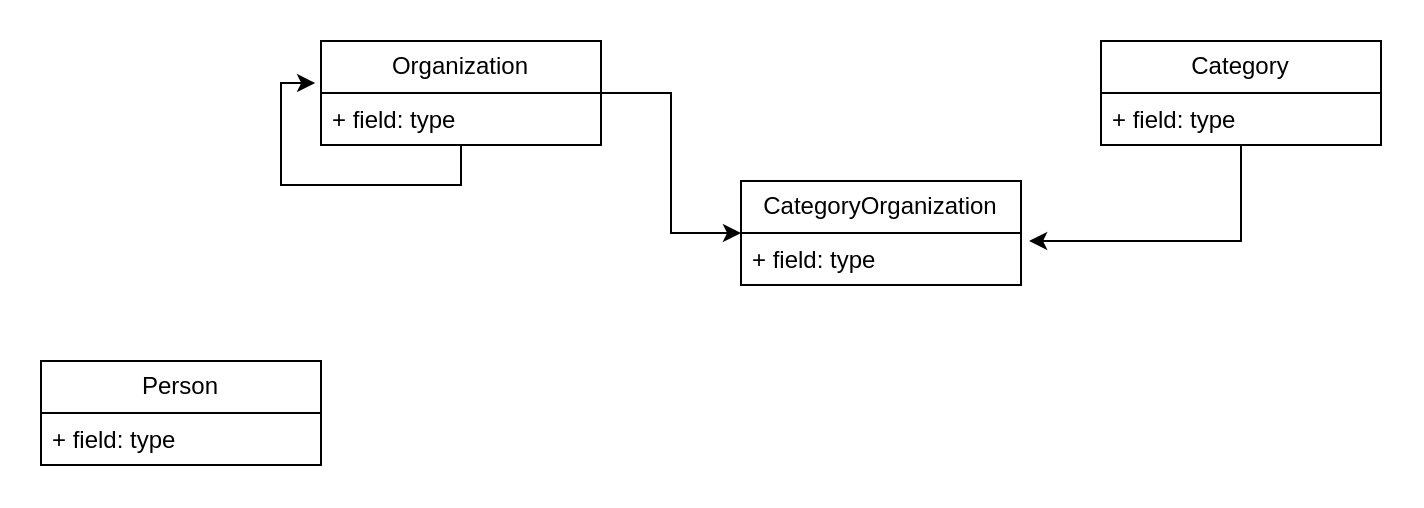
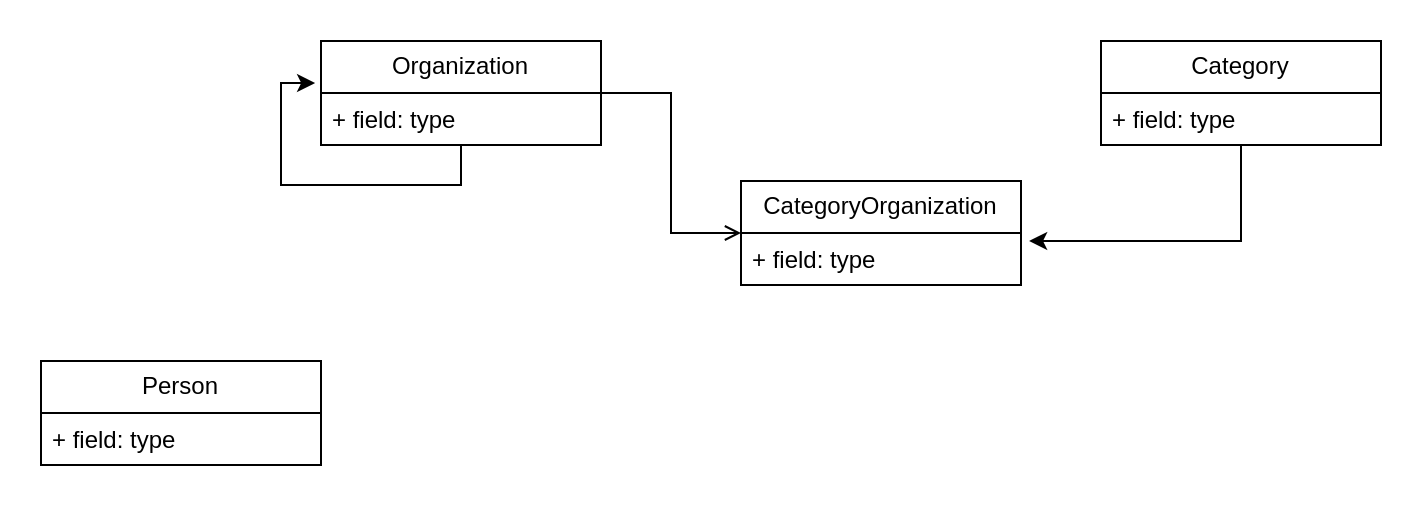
(726, 233) -> (728, 233)
